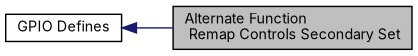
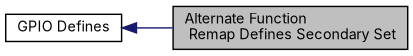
(293, 28) -> (290, 28)
